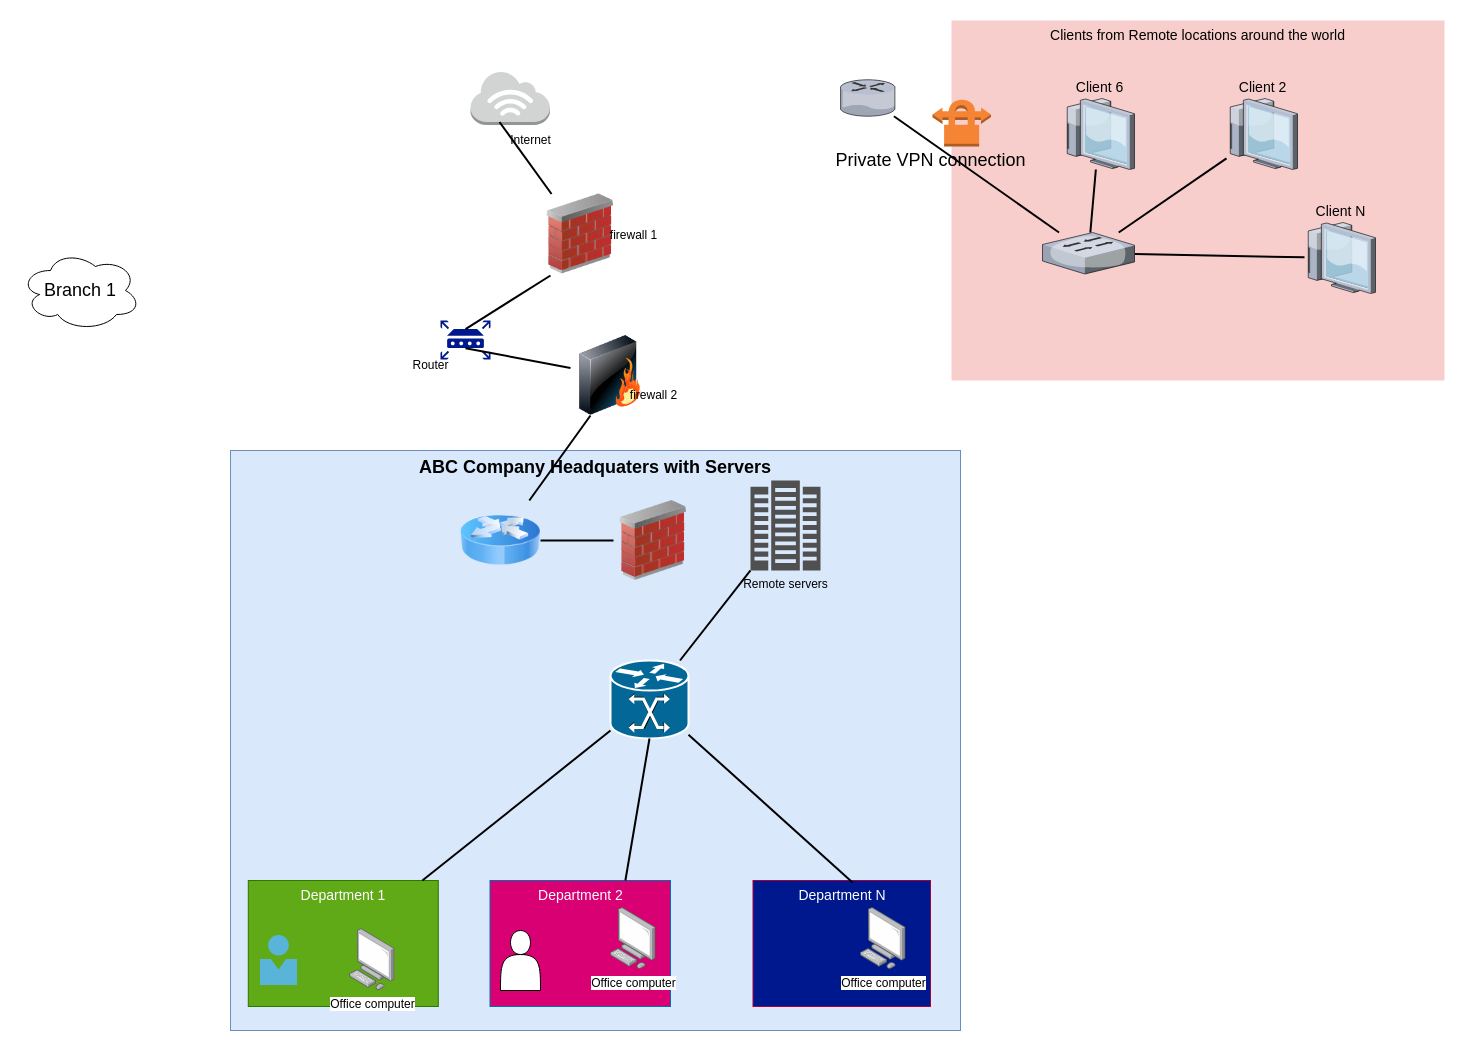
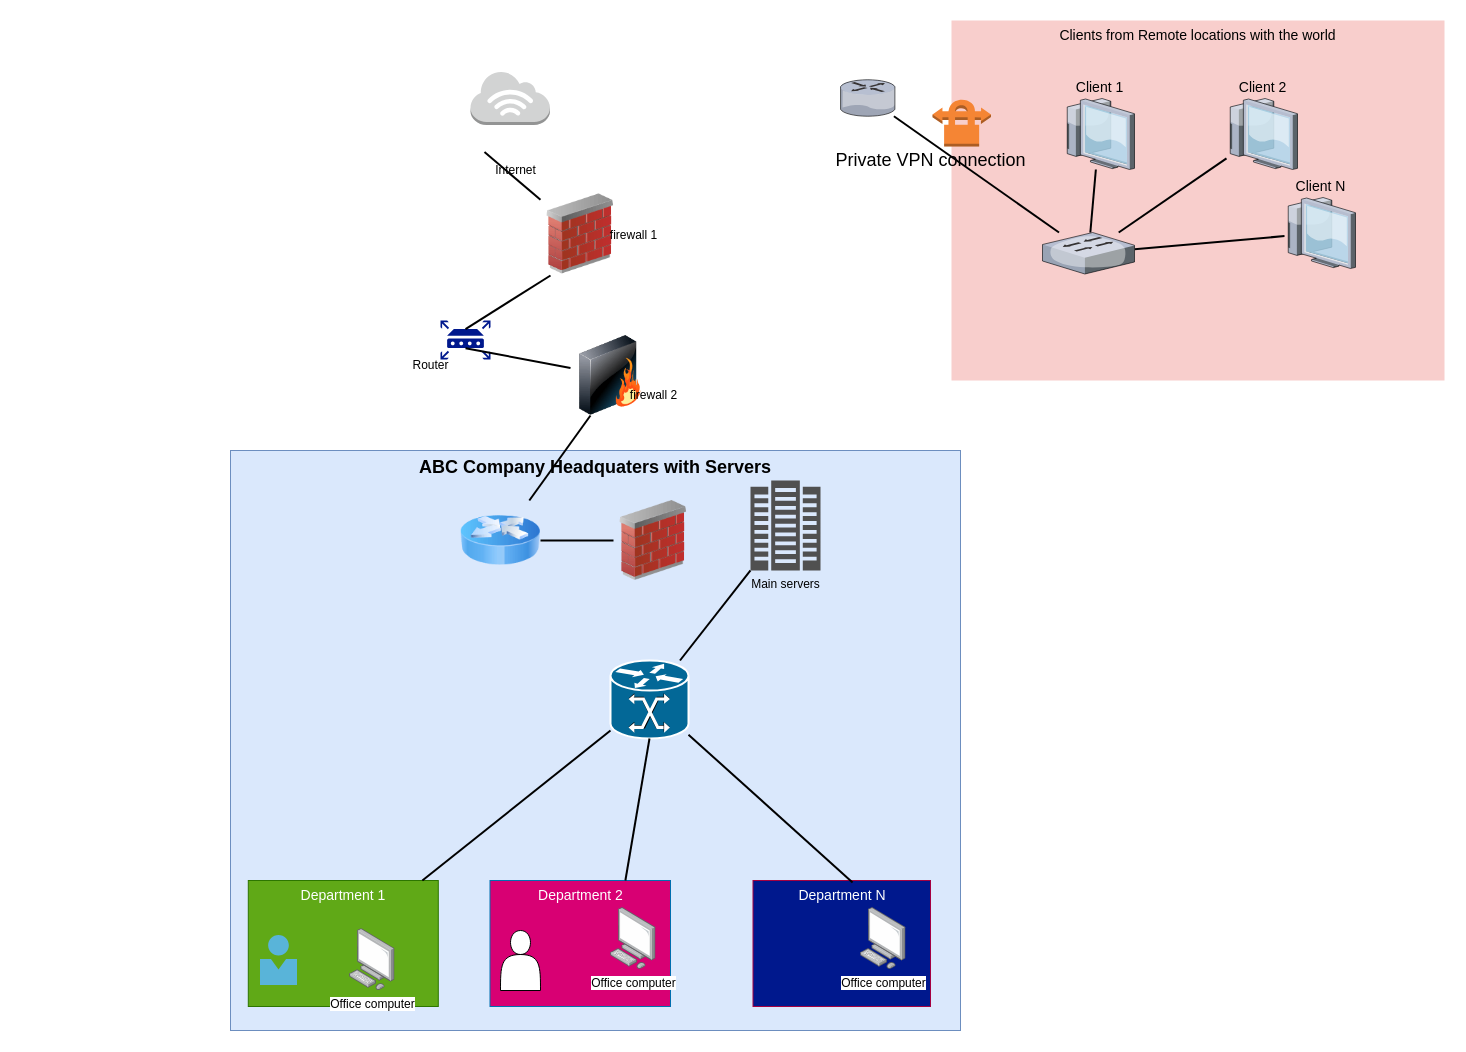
(1198, 36) -> (1198, 36)
(1100, 87) -> (1100, 87)
(531, 140) -> (516, 170)
(1340, 258) -> (1320, 233)
(81, 291) -> none
(786, 585) -> (786, 585)
